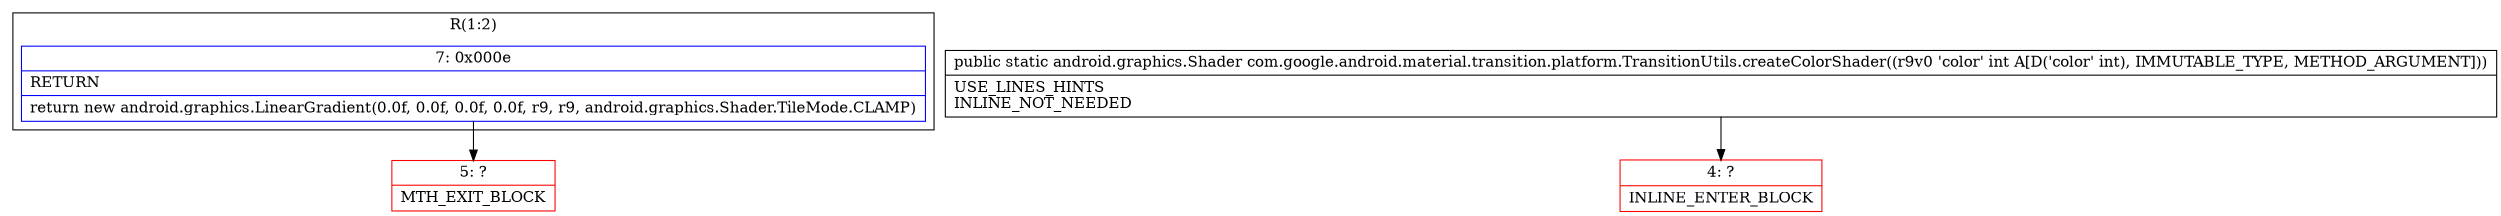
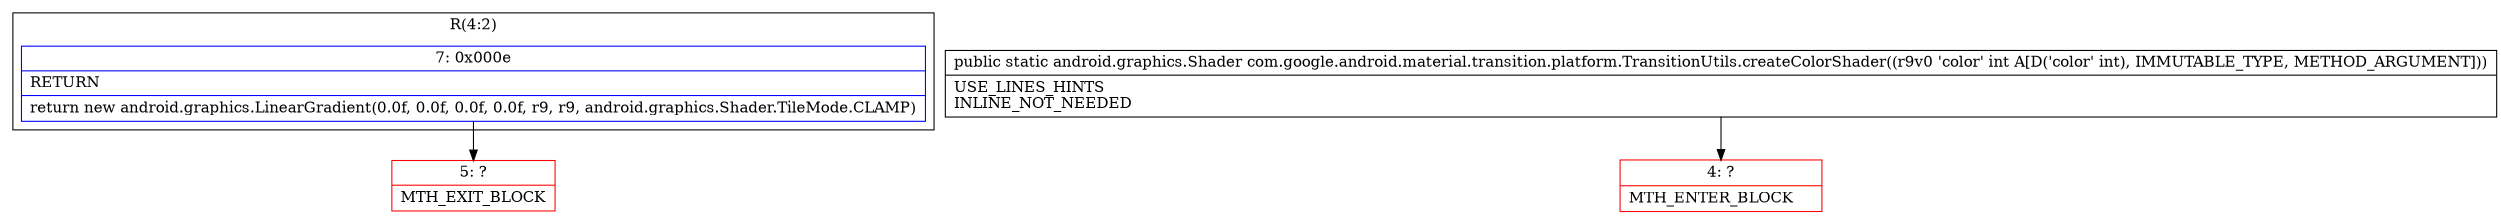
(473, 25) -> (473, 25)
(1721, 198) -> (1711, 198)
